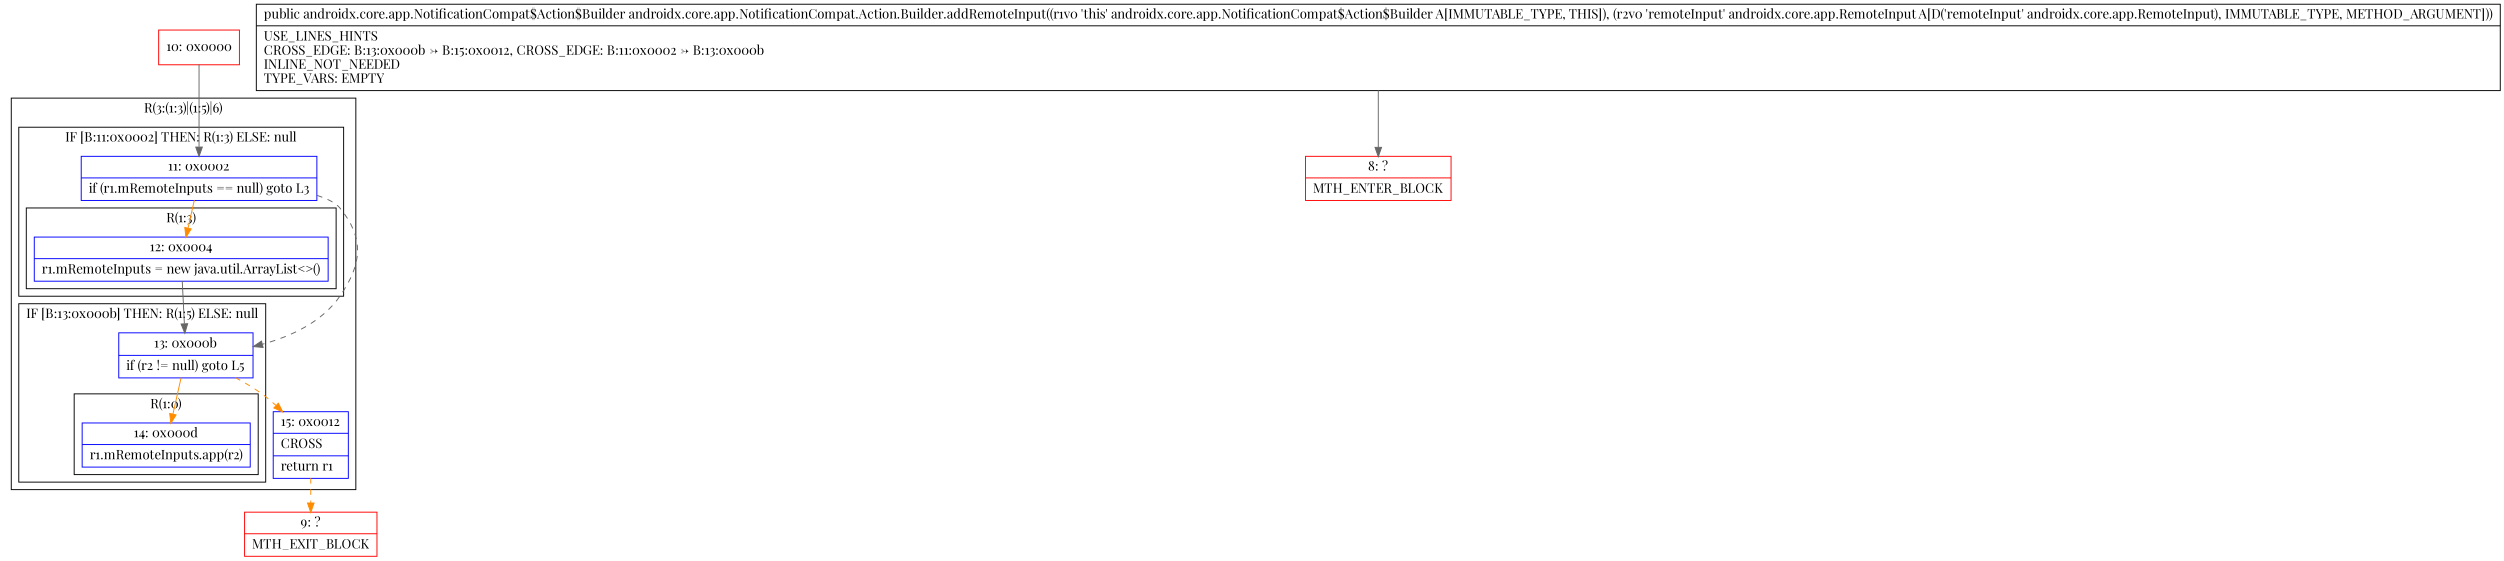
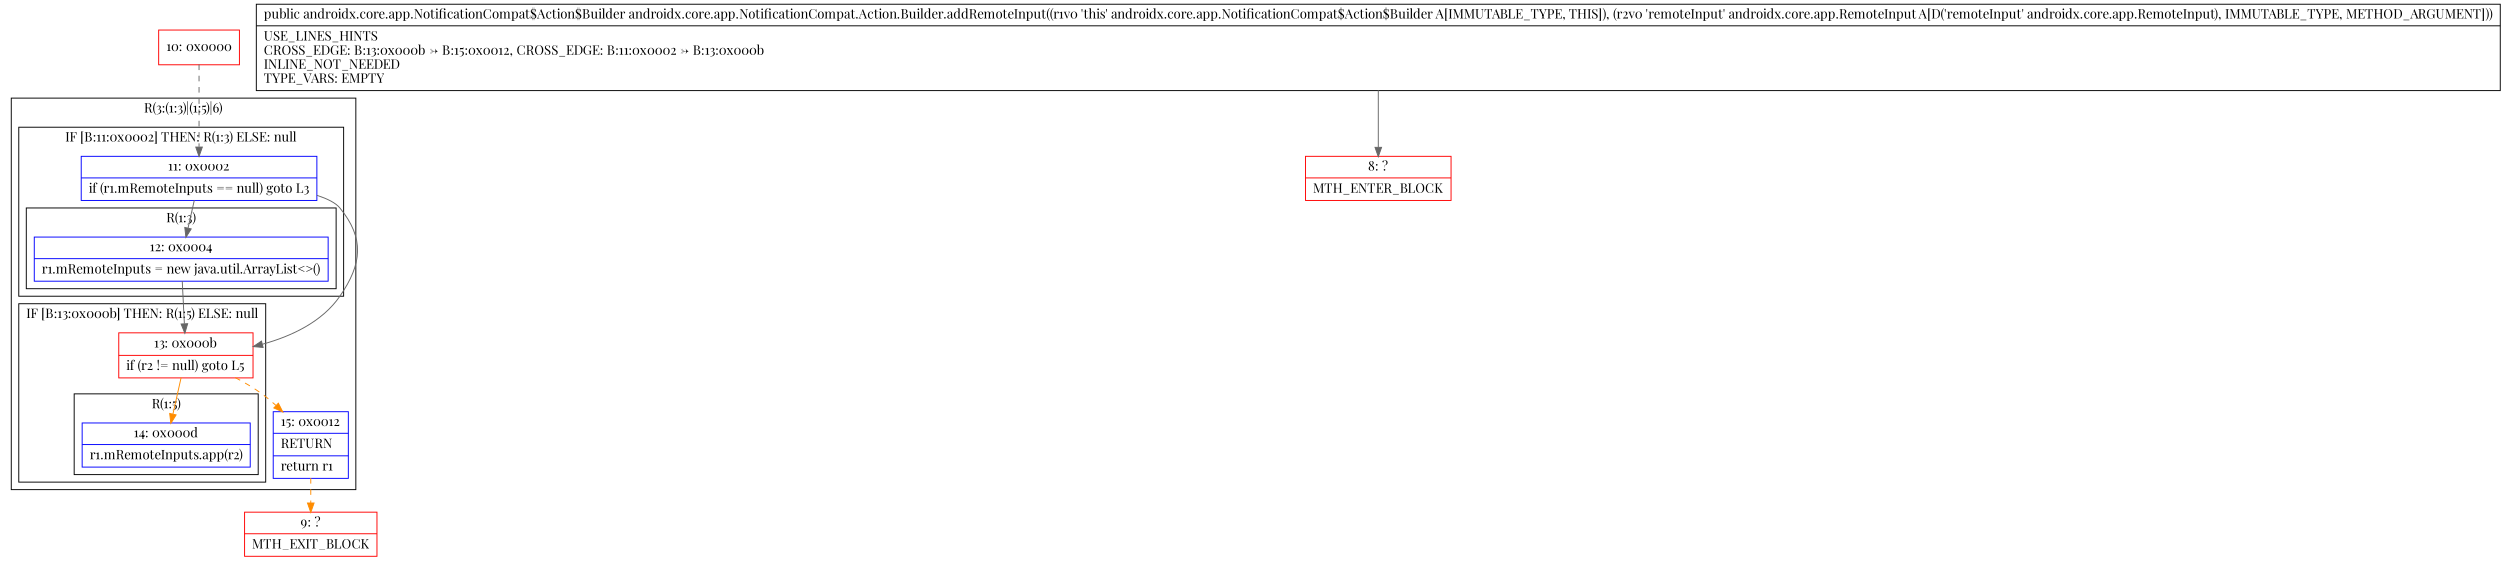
(199, 106) -> (199, 106)
(191, 214) -> (191, 214)
(350, 278) -> (350, 278)
(186, 355) -> (186, 355)
(166, 405) -> (166, 405)
(302, 444) -> (307, 444)
